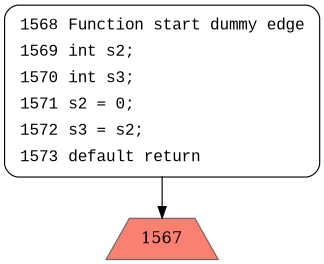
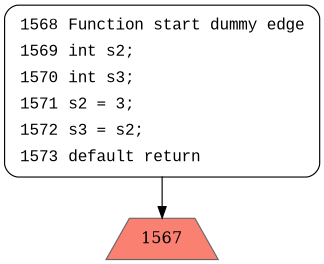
(101, 104) -> (101, 104)
